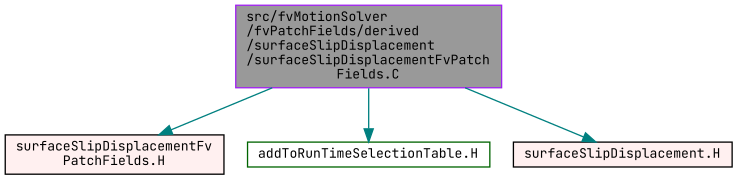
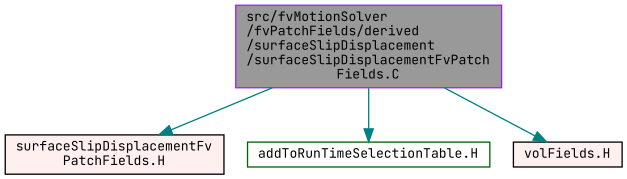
(623, 155) -> (568, 155)
